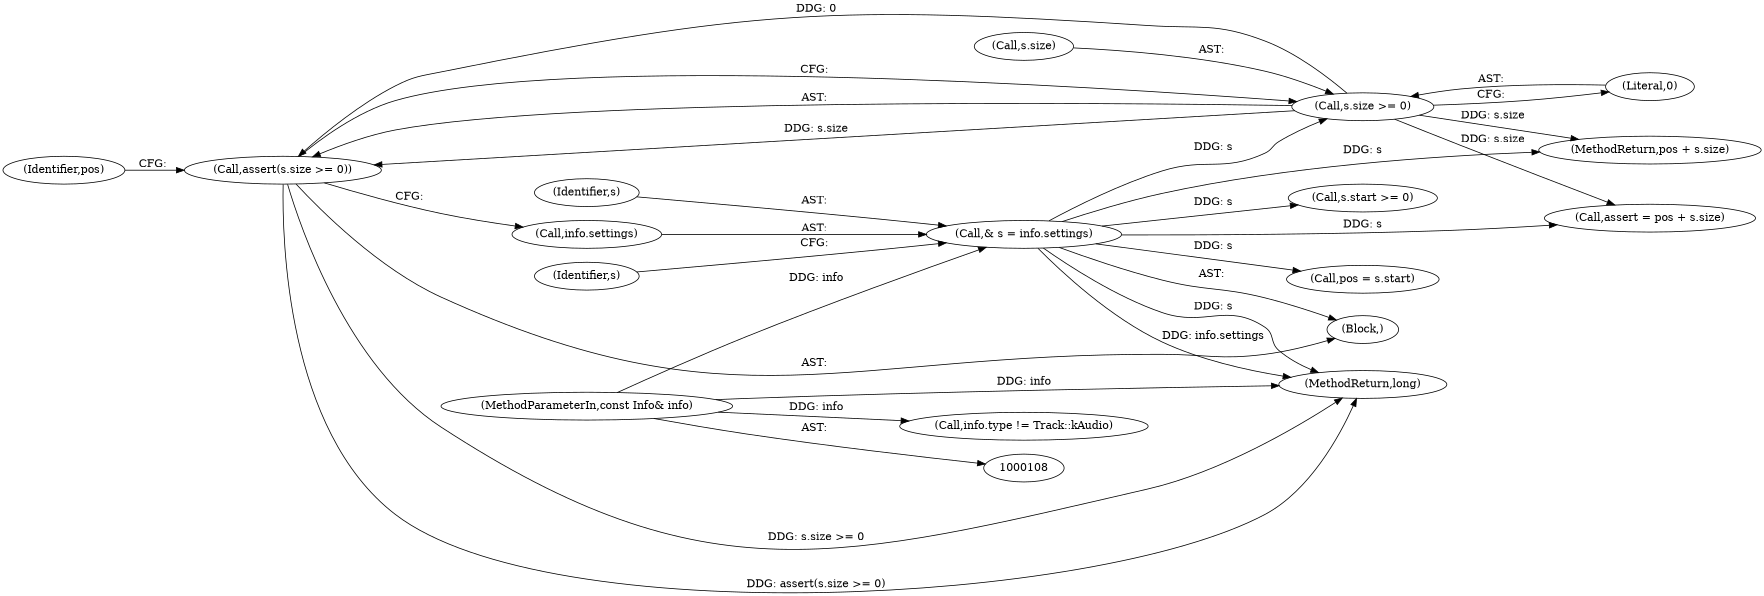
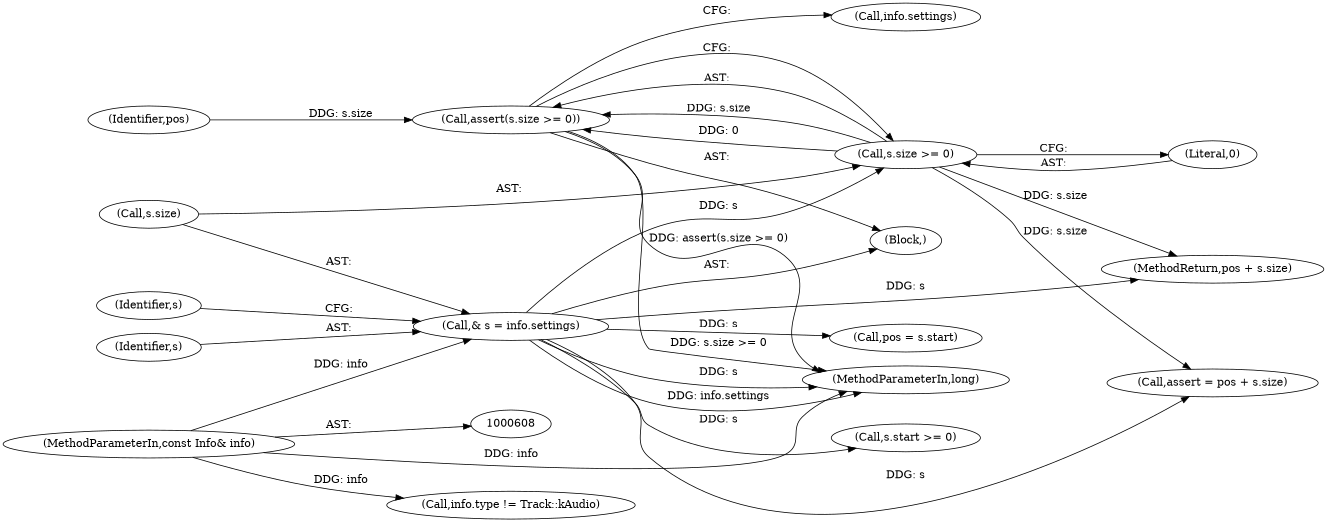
(155, 164) -> (341, 114)
(790, 234) -> (322, 268)
(1363, 384) -> (906, 380)
(1024, 468) -> (511, 424)
